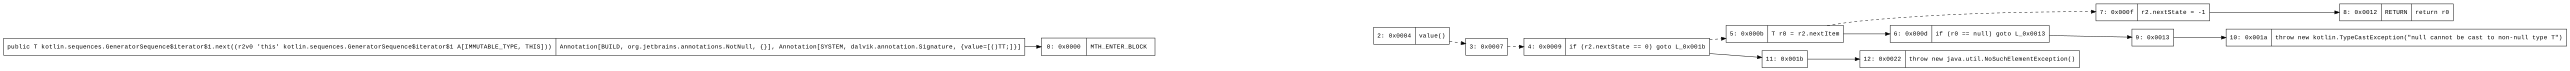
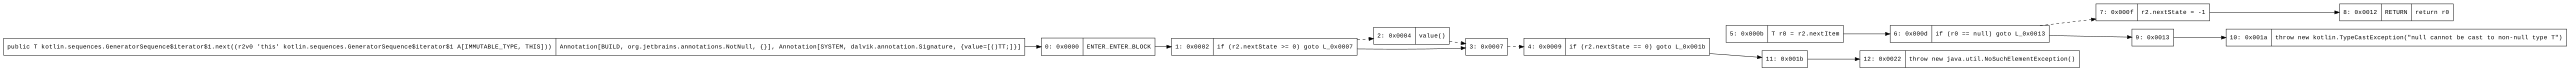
(1959, 14) -> (2066, 23)
(1715, 39) -> none
(1119, 47) -> (1119, 47)
none -> (1264, 47)
